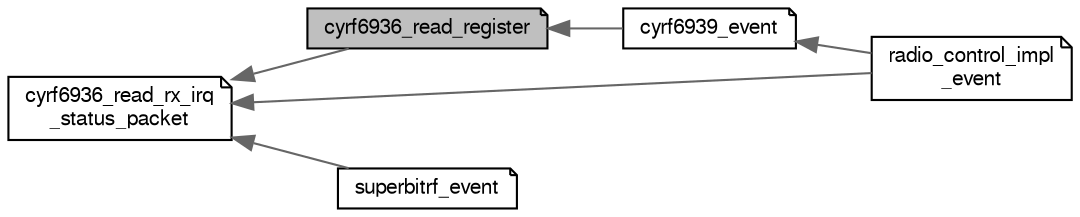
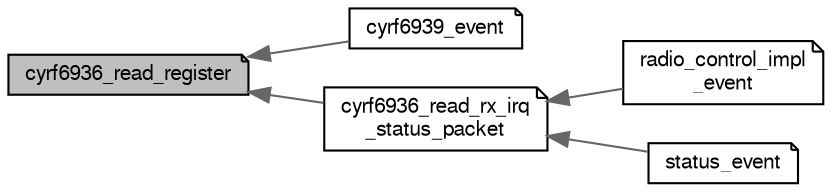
(845, 49) -> none
(301, 61) -> (297, 99)
(427, 188) -> (723, 163)
